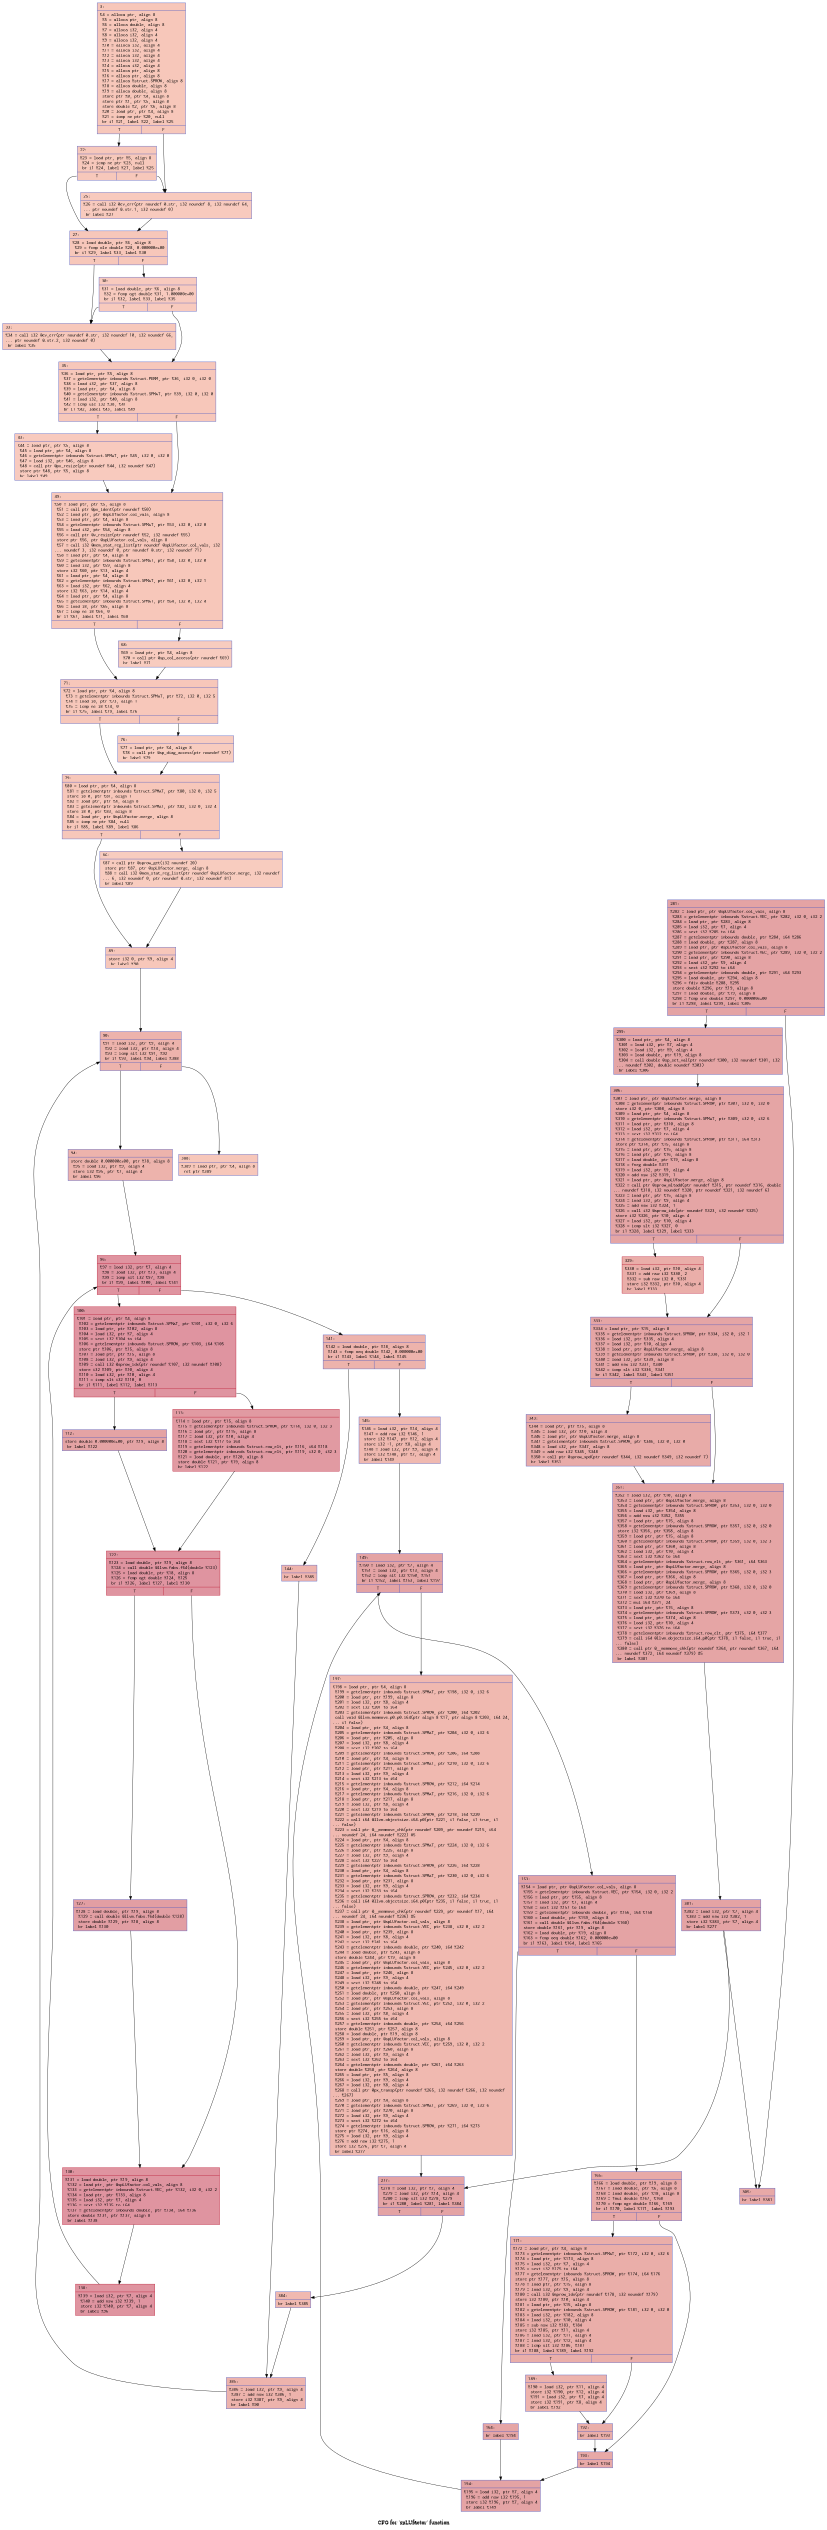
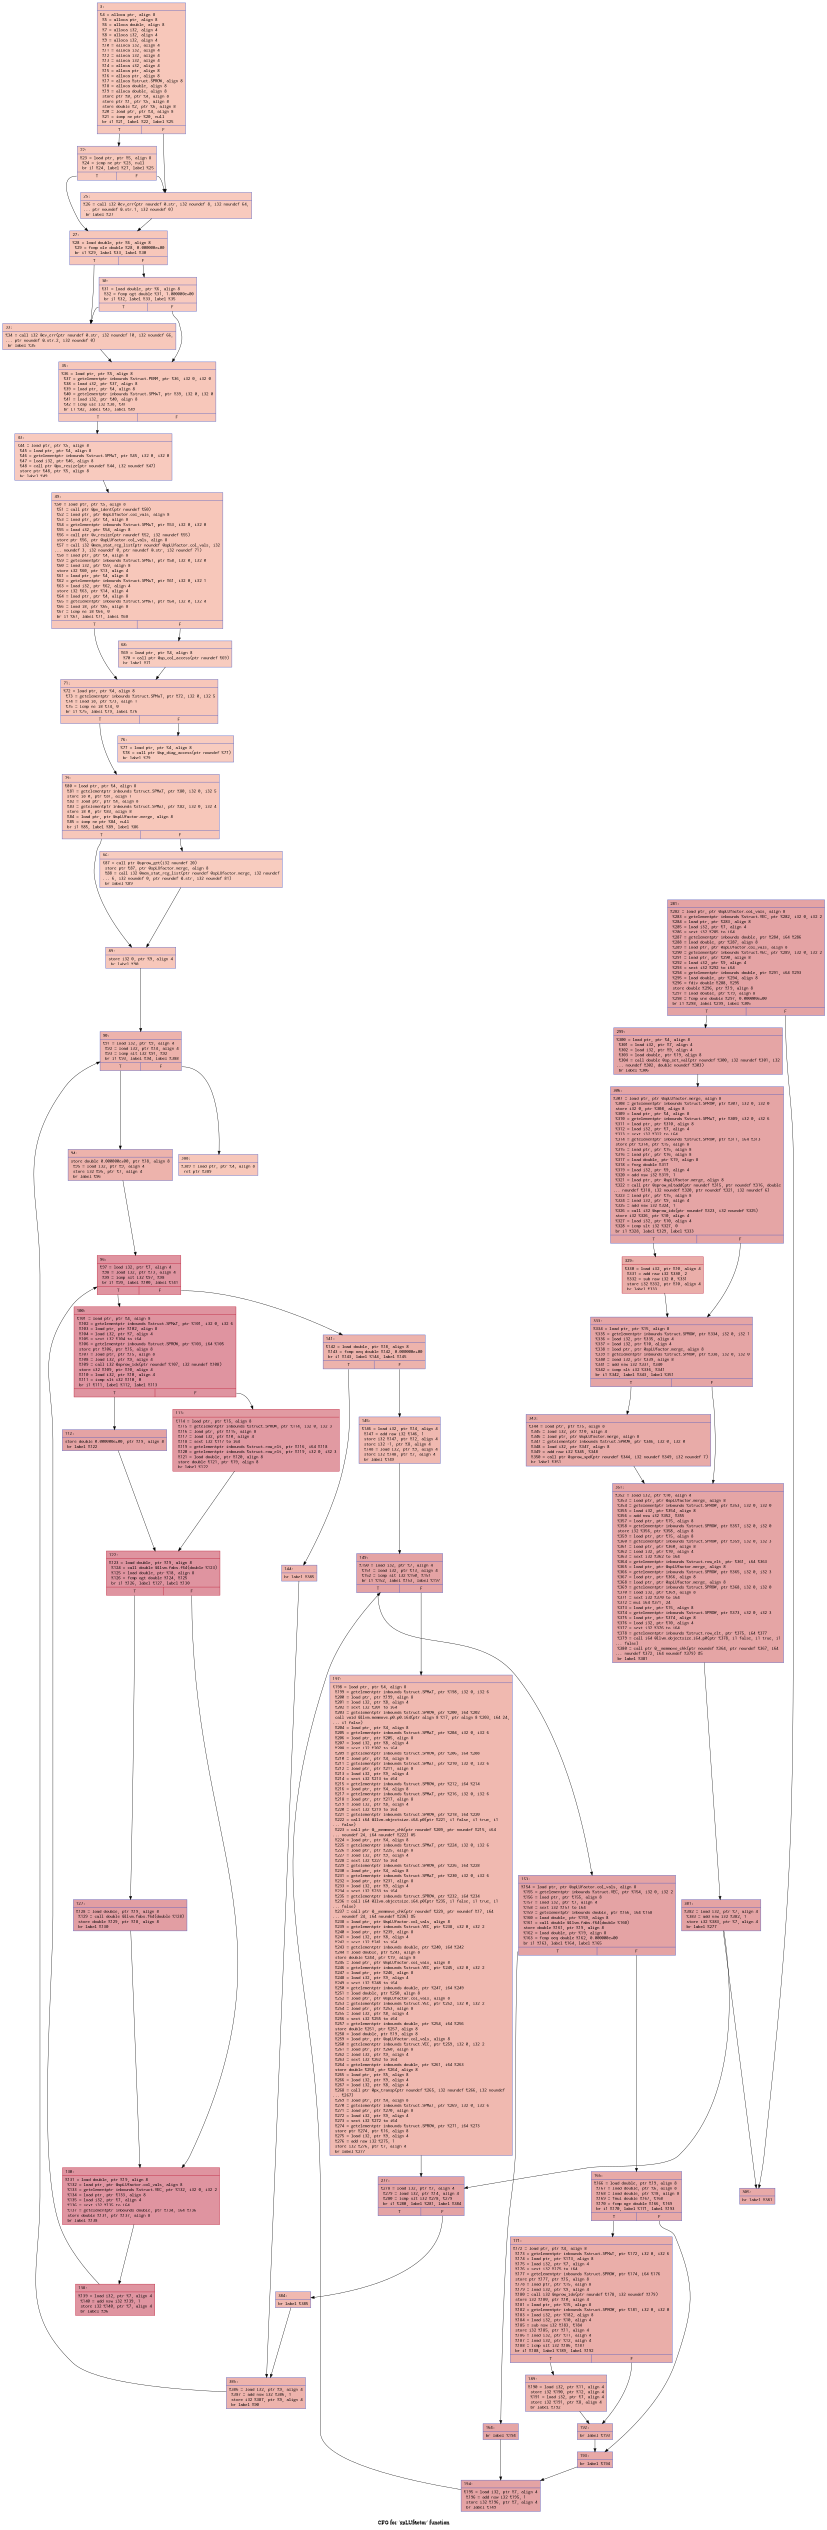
(178, 456) -> none
(165, 767) -> none
